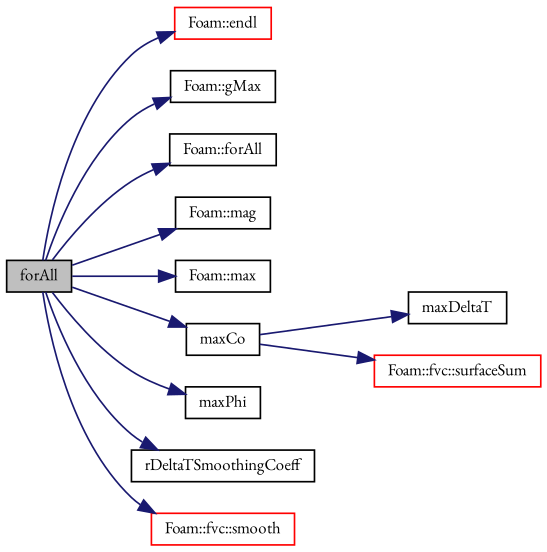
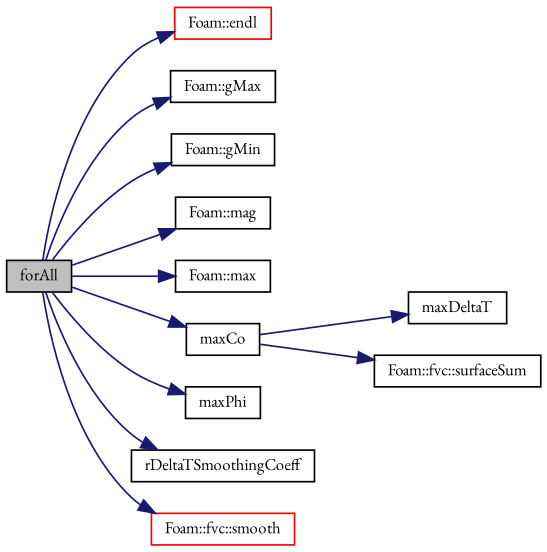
(223, 150) -> (223, 150)
(458, 371) -> (458, 371)
